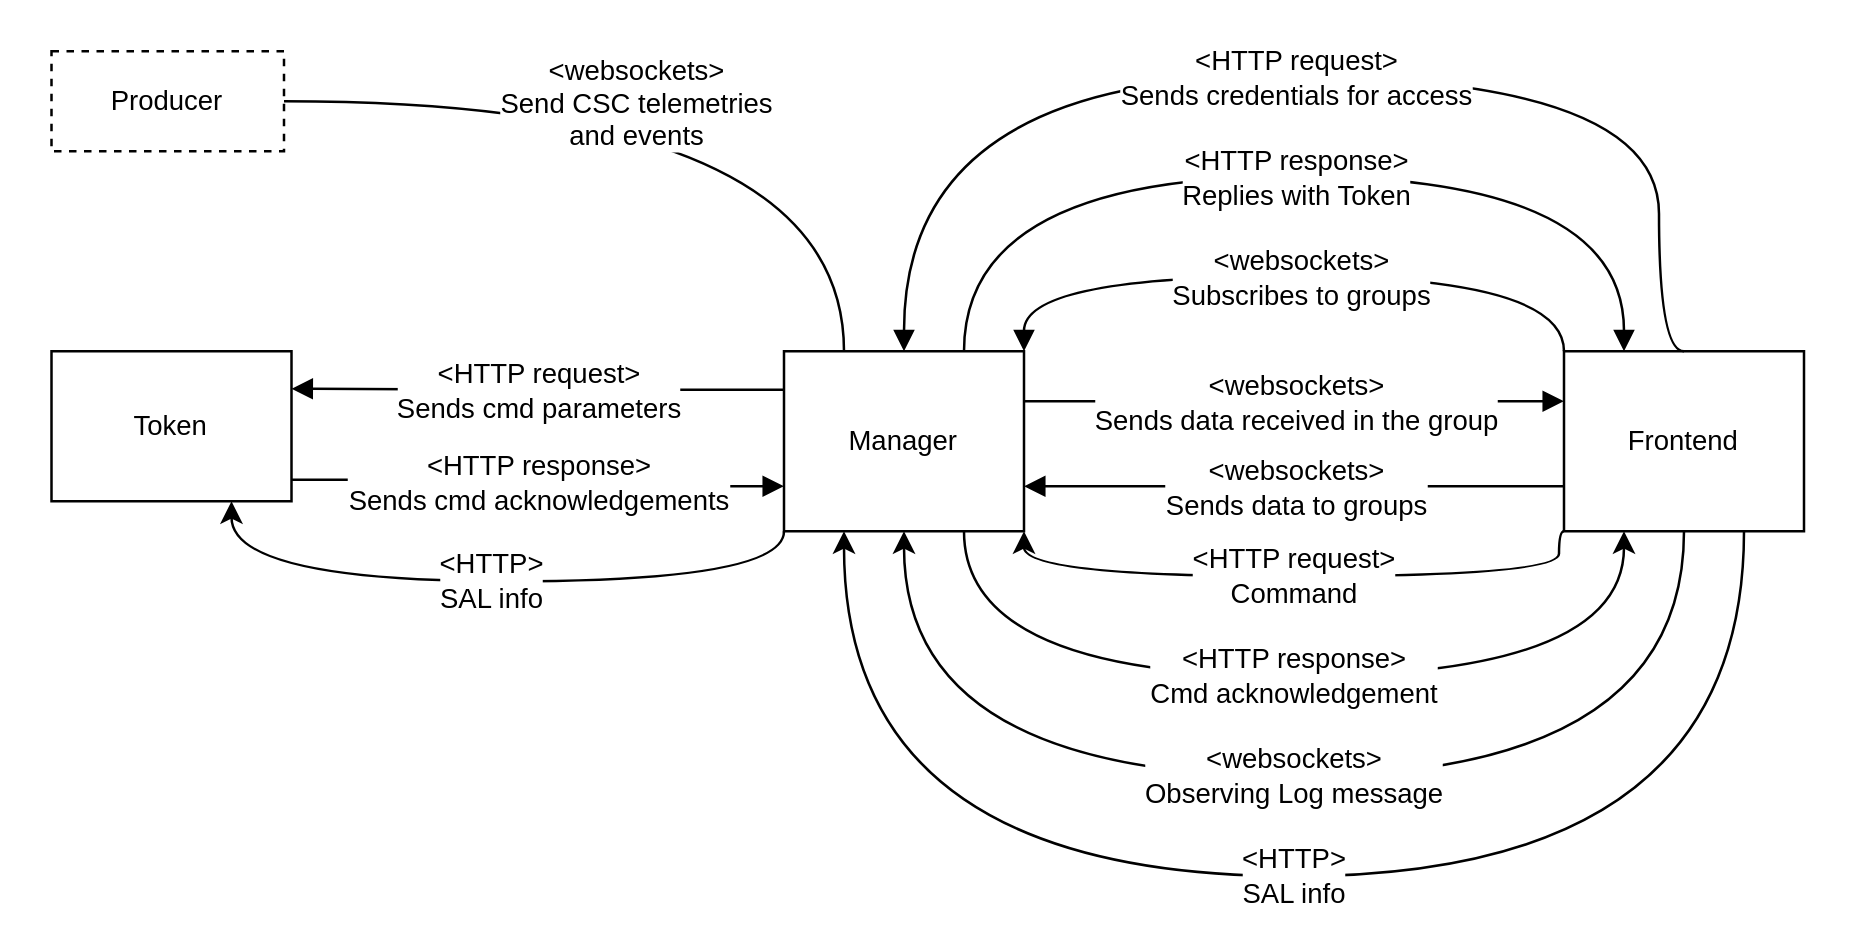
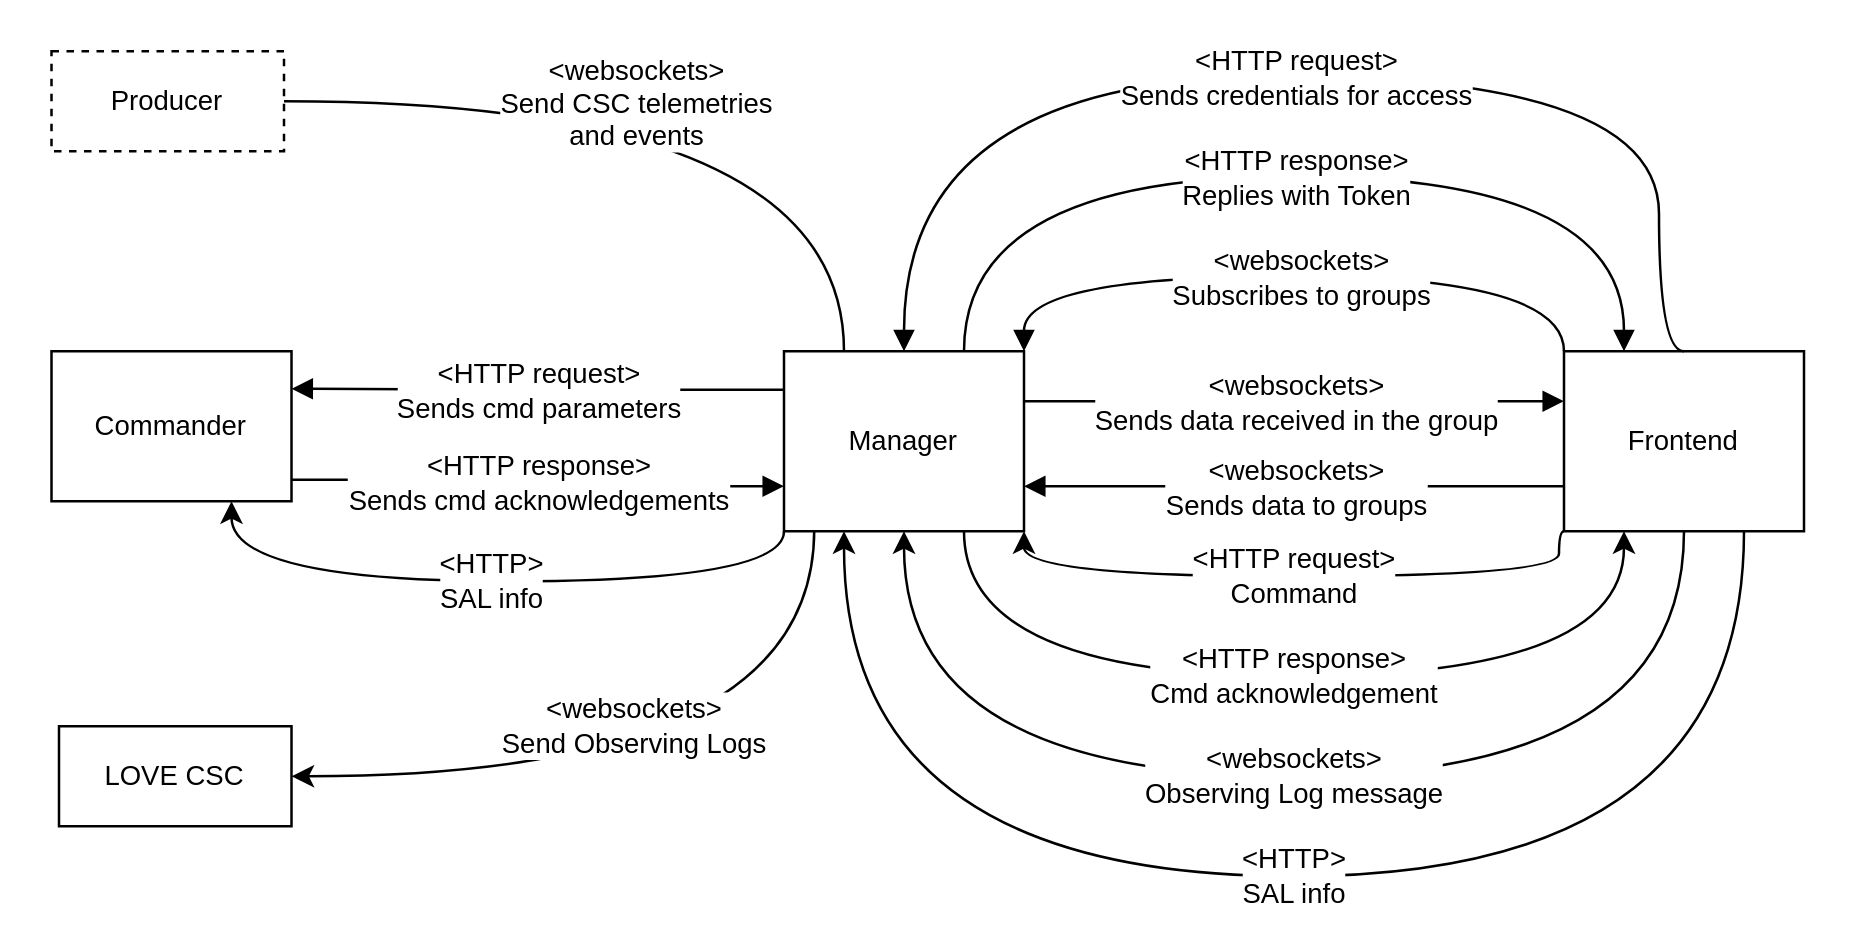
(171, 426) -> (171, 426)
none -> (425, 772)
none -> (175, 776)
